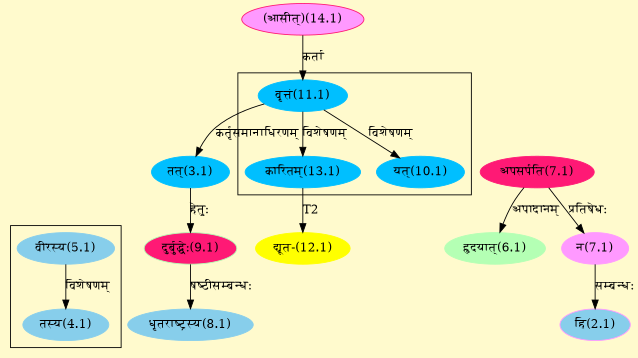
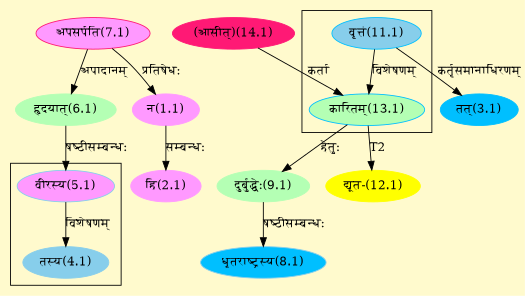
(303, 19) -> (233, 33)
(303, 53) -> (296, 69)
(303, 96) -> (377, 33)
none -> (66, 143)
(303, 172) -> (367, 110)
(420, 172) -> none
(537, 172) -> (93, 33)
(190, 206) -> (318, 145)
(66, 248) -> (66, 186)
(190, 248) -> (263, 186)
(595, 248) -> (166, 110)
(190, 325) -> (263, 262)
(595, 325) -> (166, 186)
